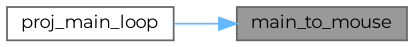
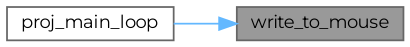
(322, 24) -> (320, 24)
